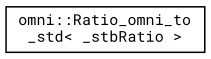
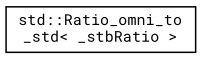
(105, 30) -> (101, 30)
